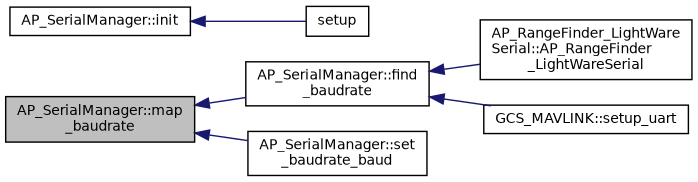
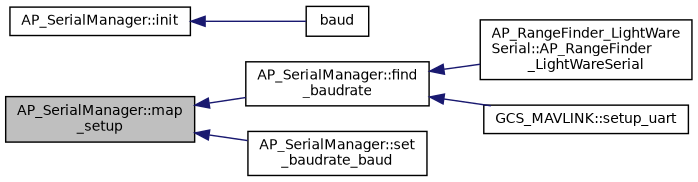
(337, 21) -> (337, 21)
(100, 119) -> (100, 119)
